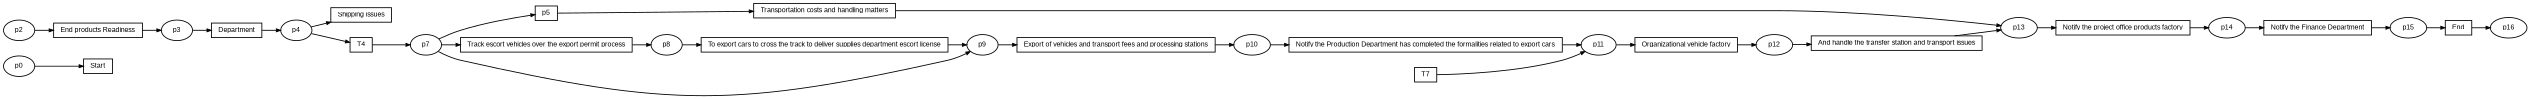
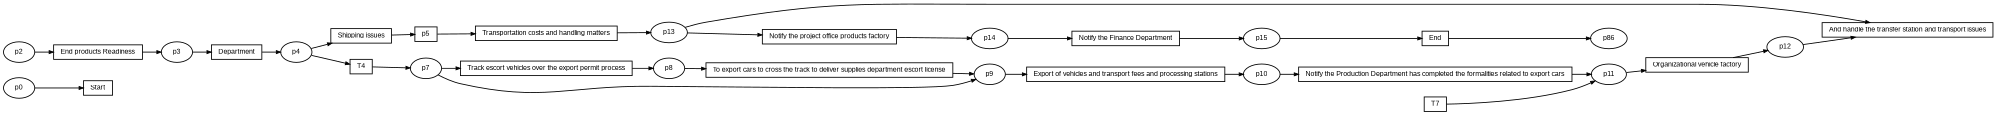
(484, 24) -> (401, 35)
(2509, 28) -> (1609, 38)
(1976, 33) -> (1275, 4)
